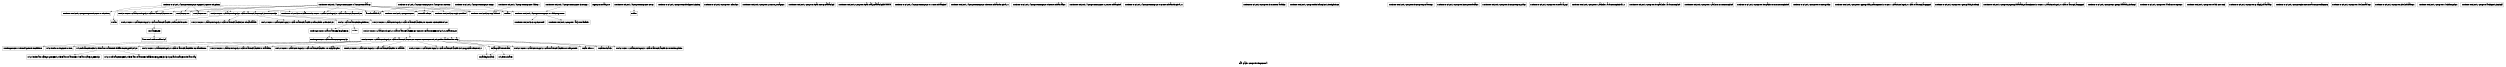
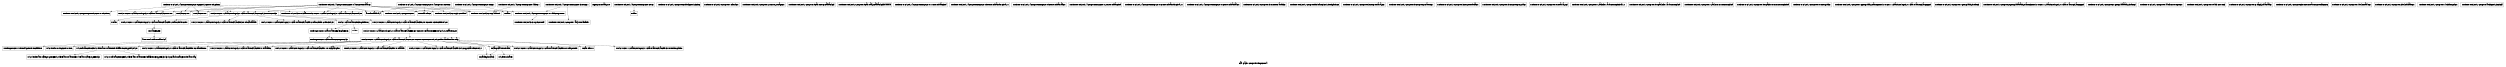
none -> (1213, 5)
none -> (1364, 5)
(135, 8) -> (147, 17)
(554, 18) -> (568, 13)
(605, 48) -> none
